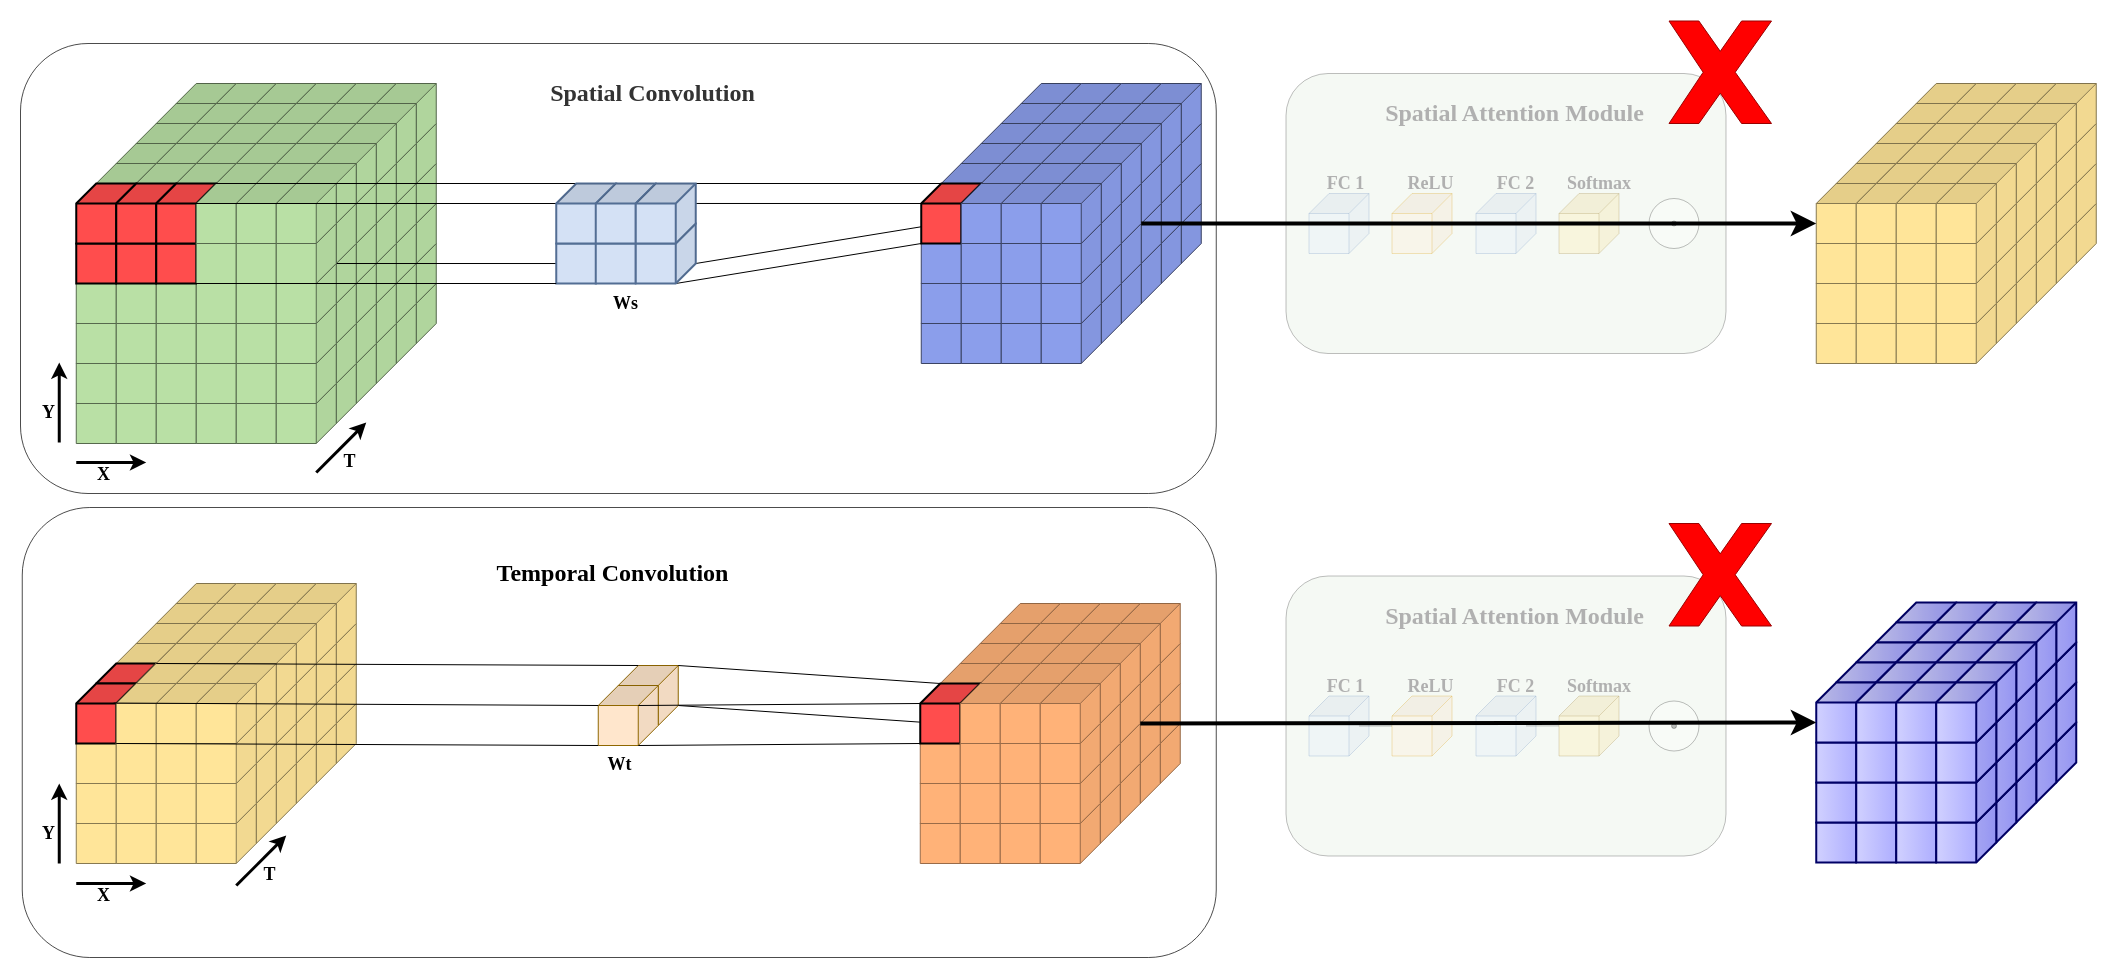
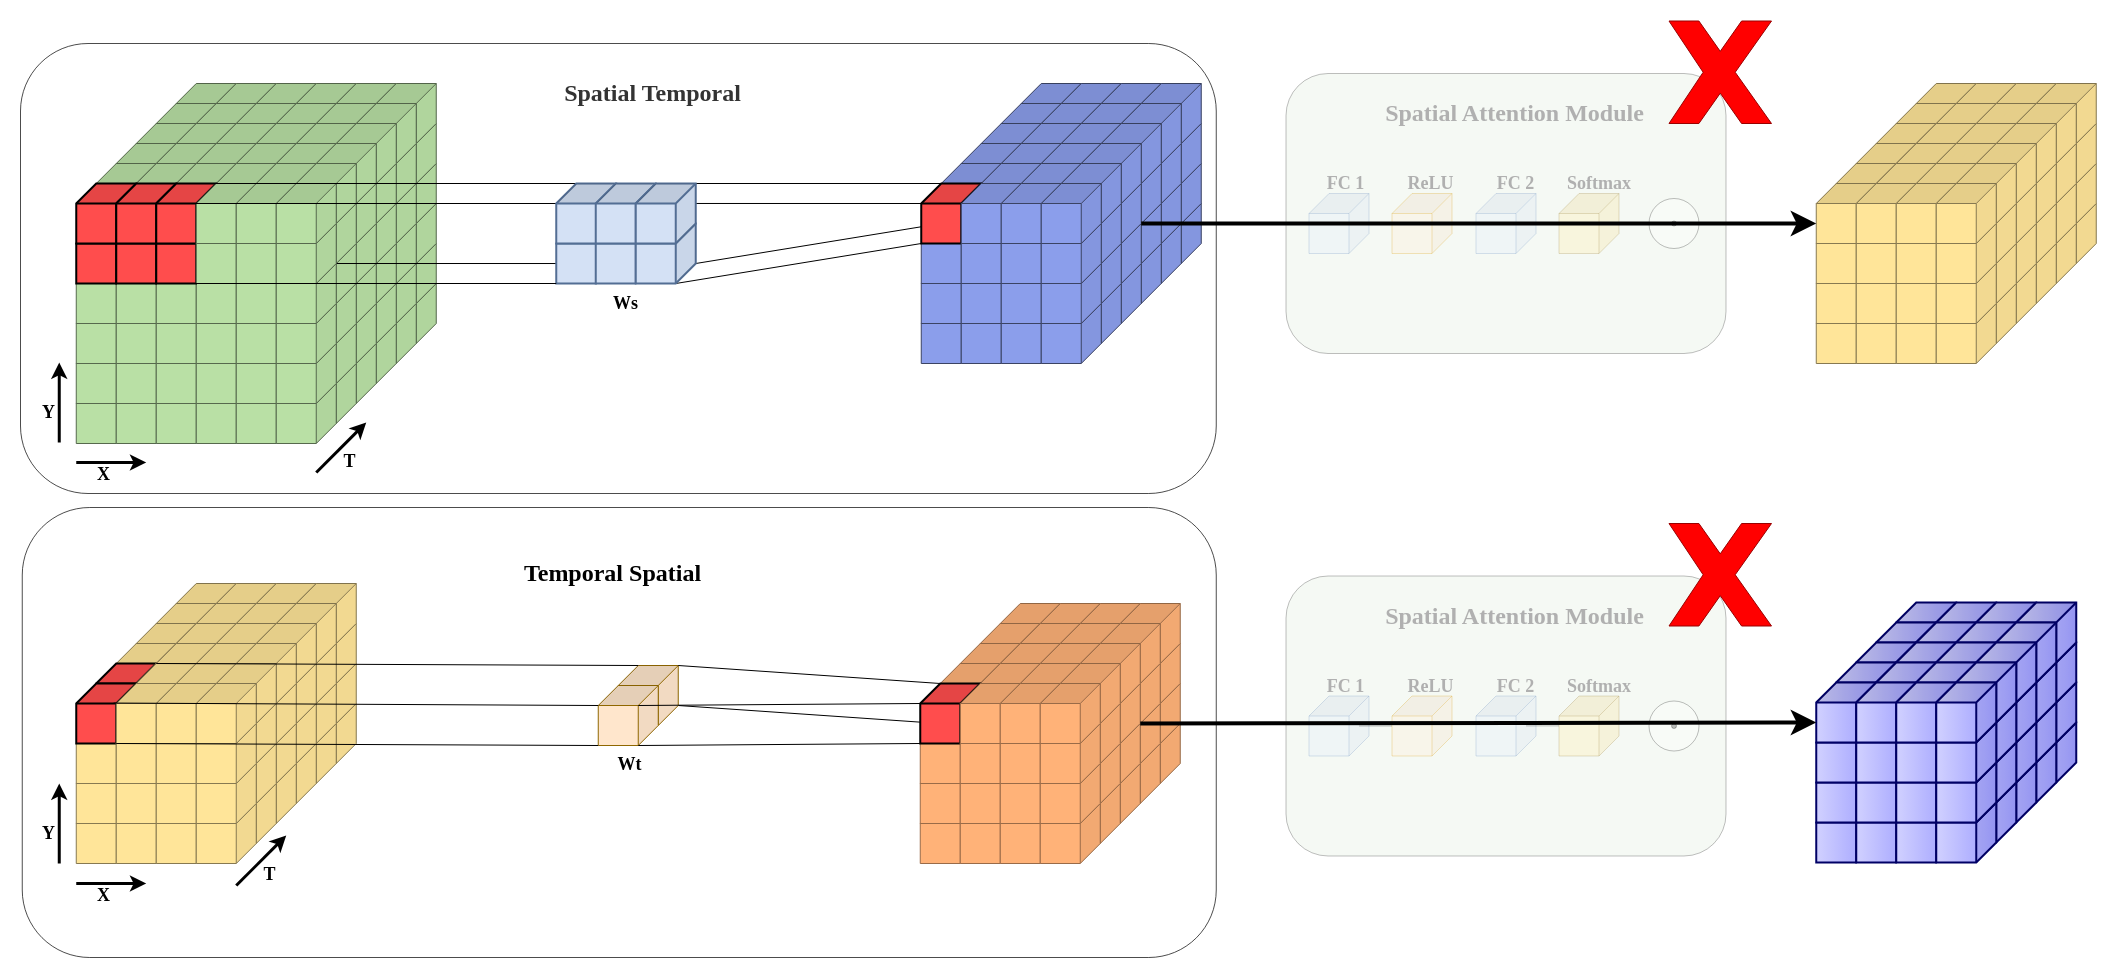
(653, 94) -> (653, 94)
(613, 574) -> (613, 574)
(620, 765) -> (630, 765)
